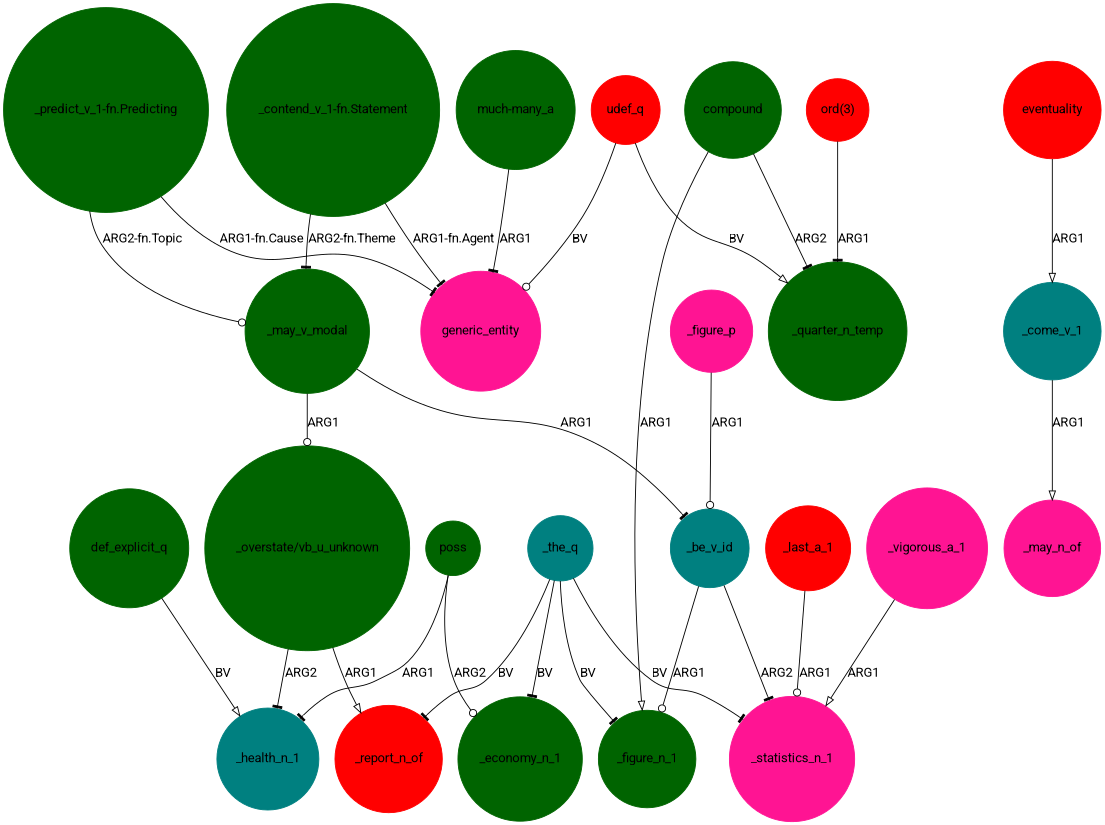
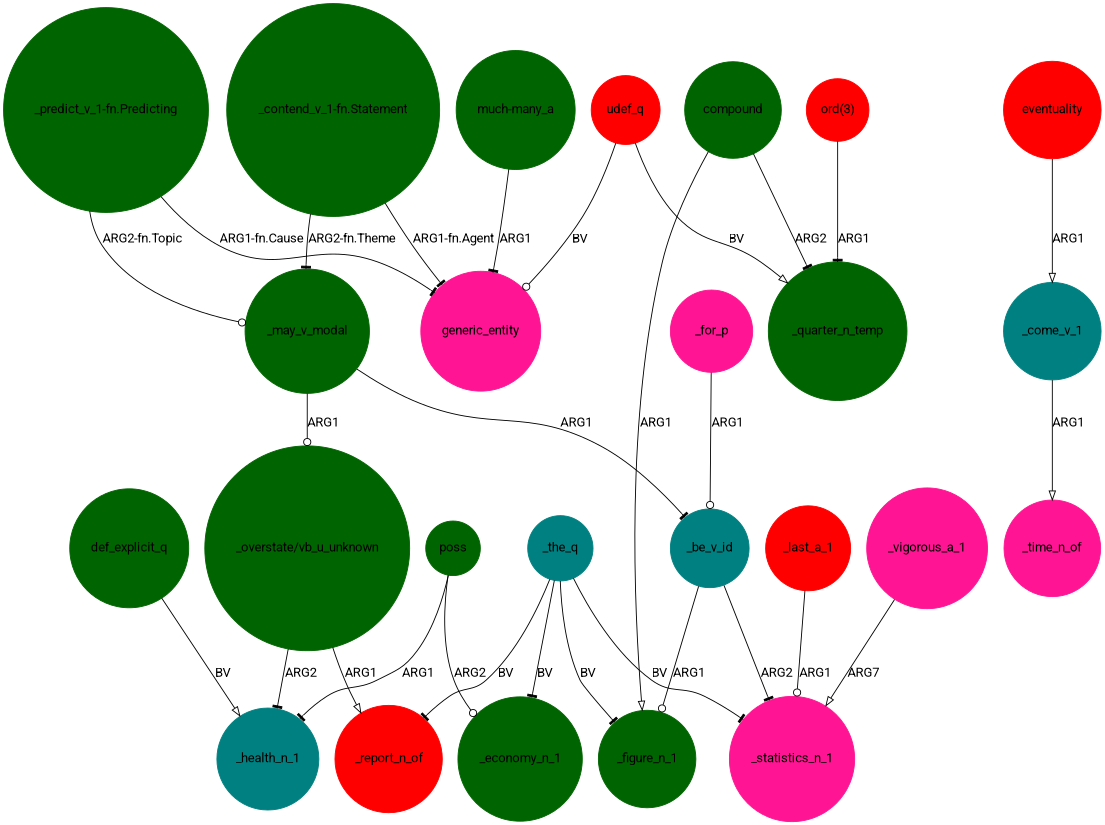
(712, 331) -> (712, 331)
(1052, 548) -> (1052, 548)
(864, 673) -> (864, 673)
